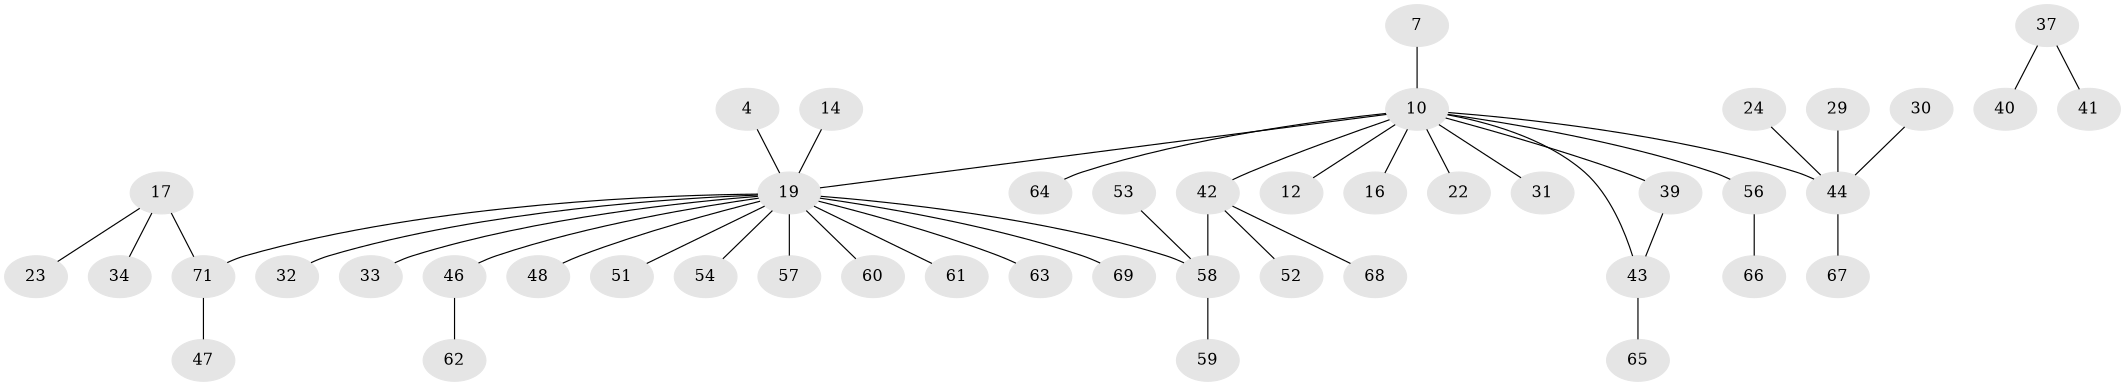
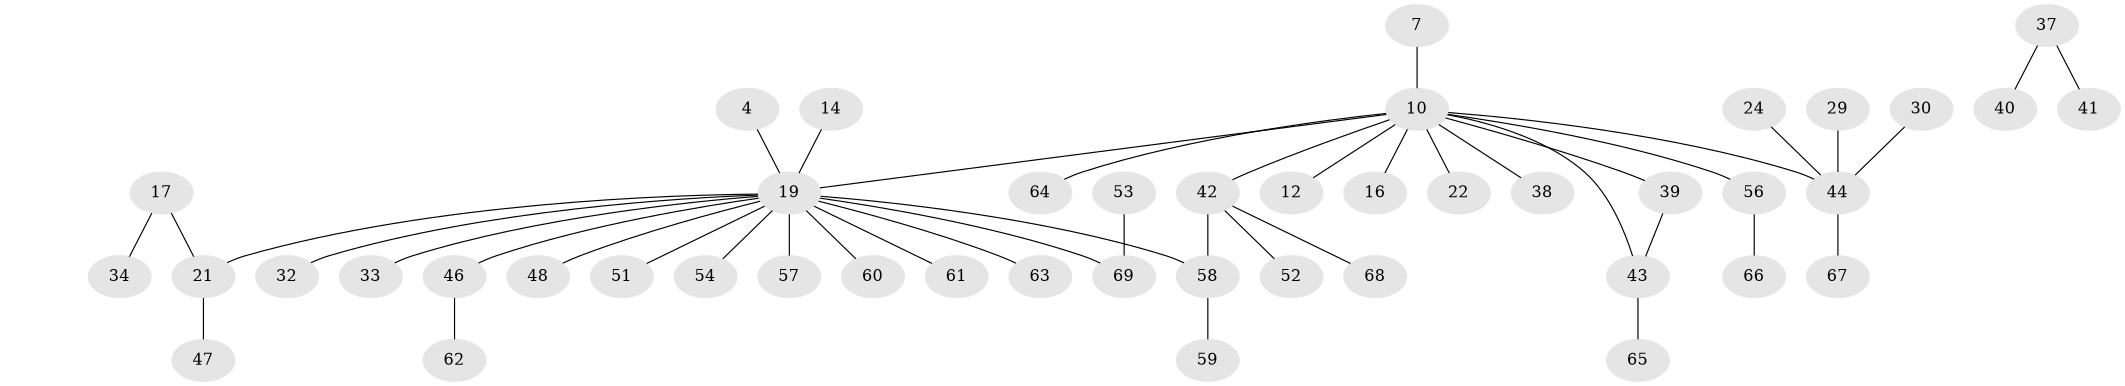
(1543, 193) -> (1543, 193)
(1166, 235) -> (1124, 235)
(36, 277) -> none
(203, 277) -> (203, 277)
